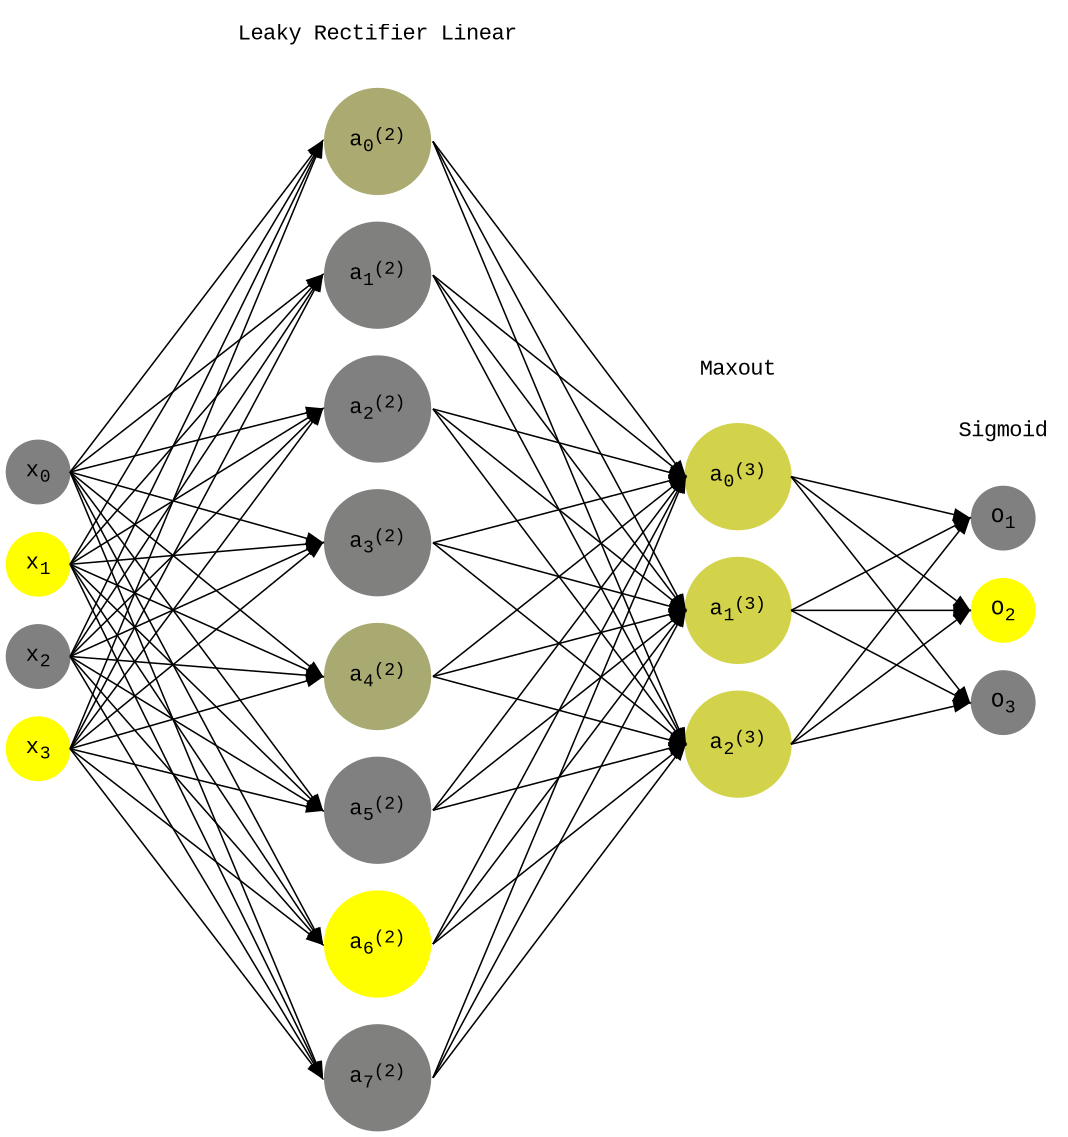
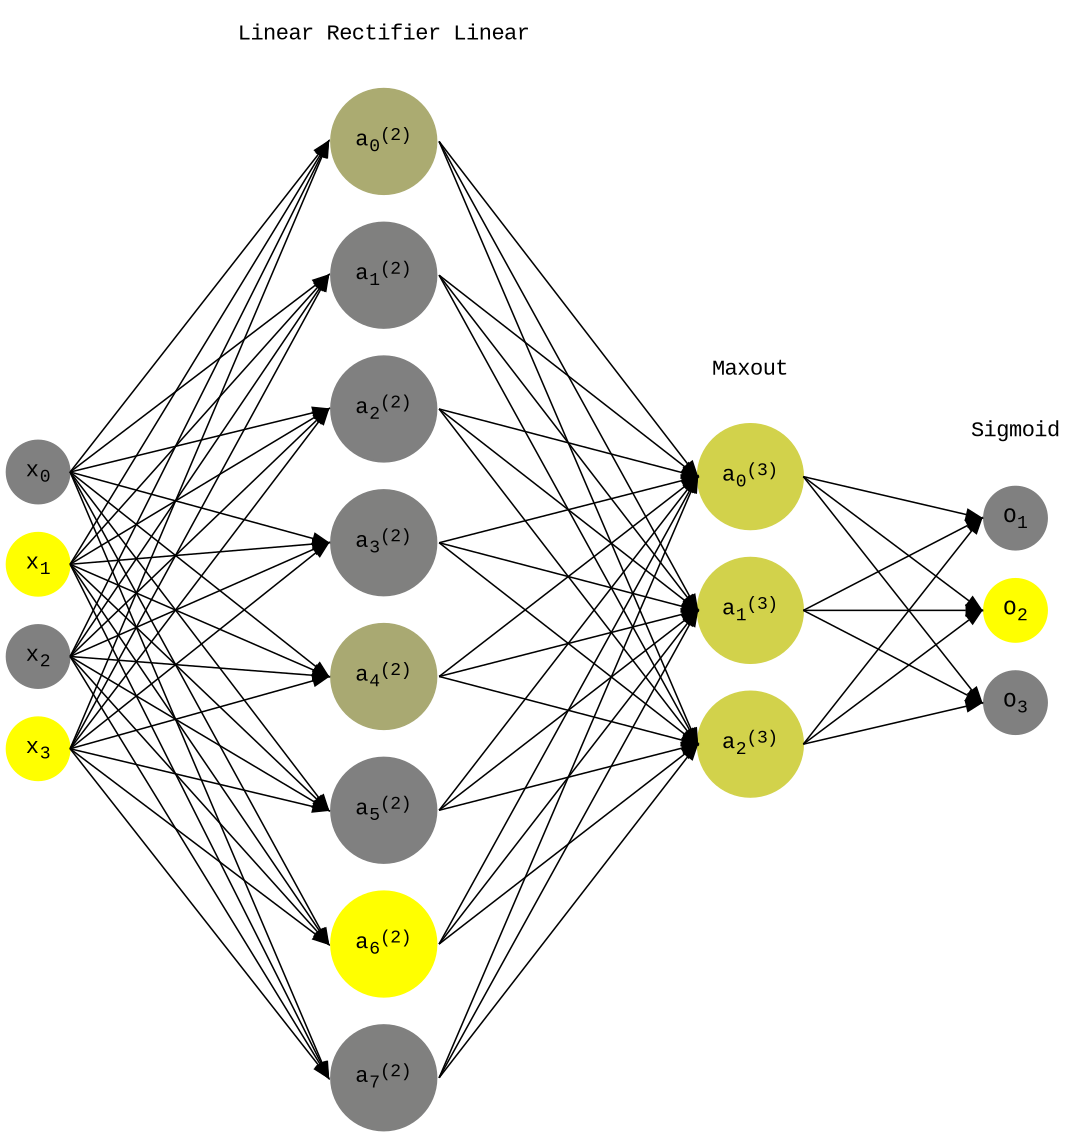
(378, 34) -> (384, 34)
